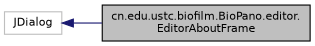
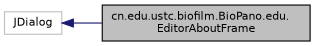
(206, 23) -> (206, 23)
